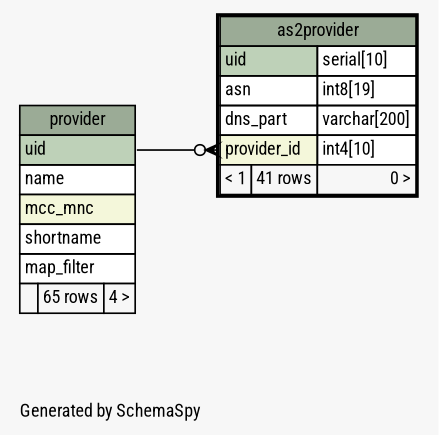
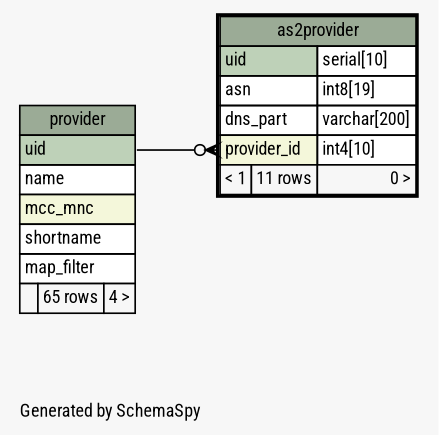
(284, 179) -> (284, 179)
